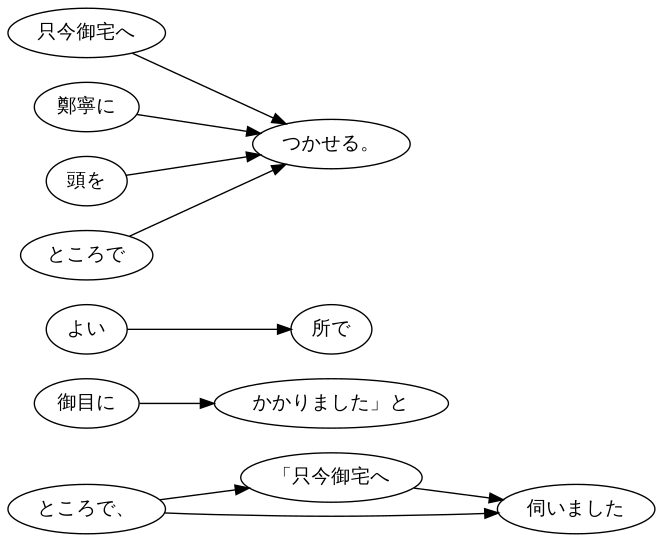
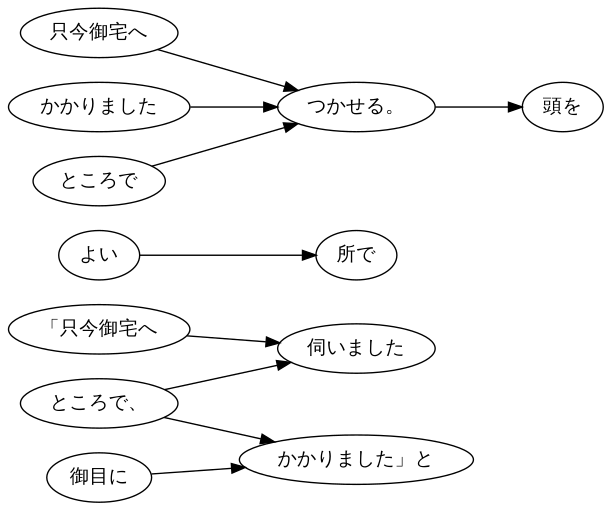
(87, 107) -> (99, 107)
(186, 166) -> (472, 107)
(198, 495) -> (213, 428)
